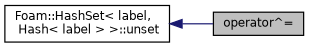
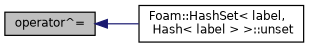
(198, 24) -> (123, 24)
